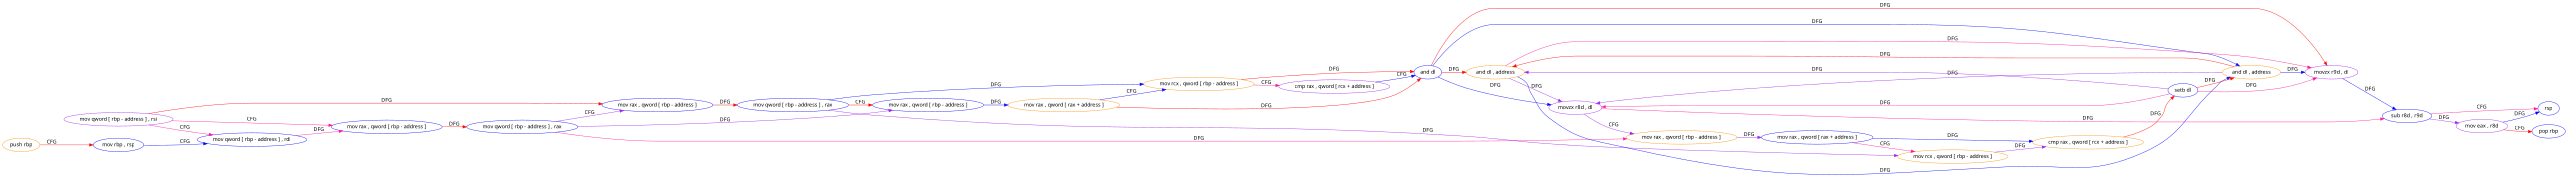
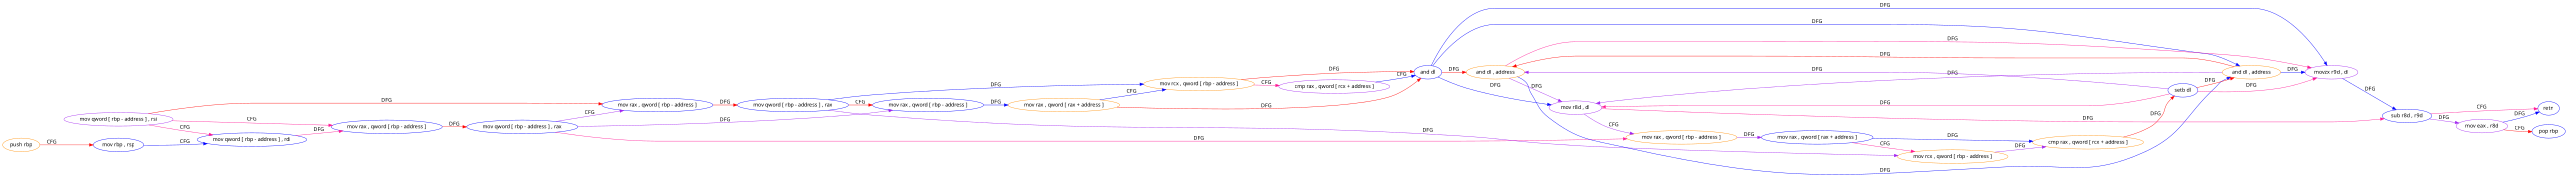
(1876, 8) -> (1876, 8)
(1575, 108) -> (1575, 108)
(2549, 108) -> (2549, 108)
